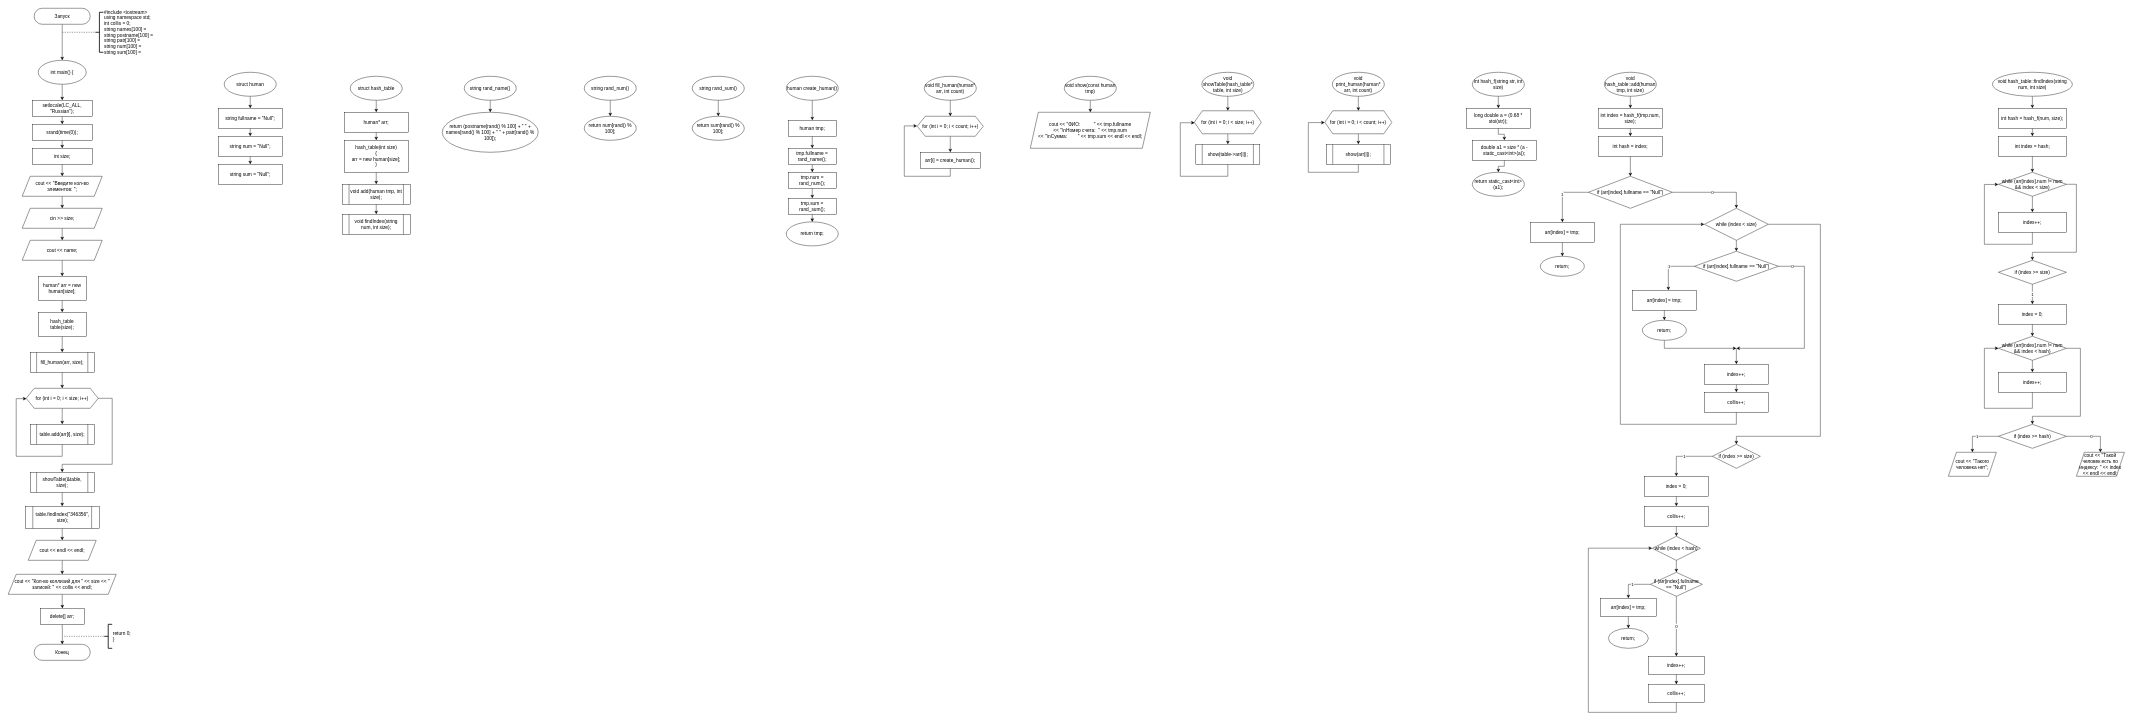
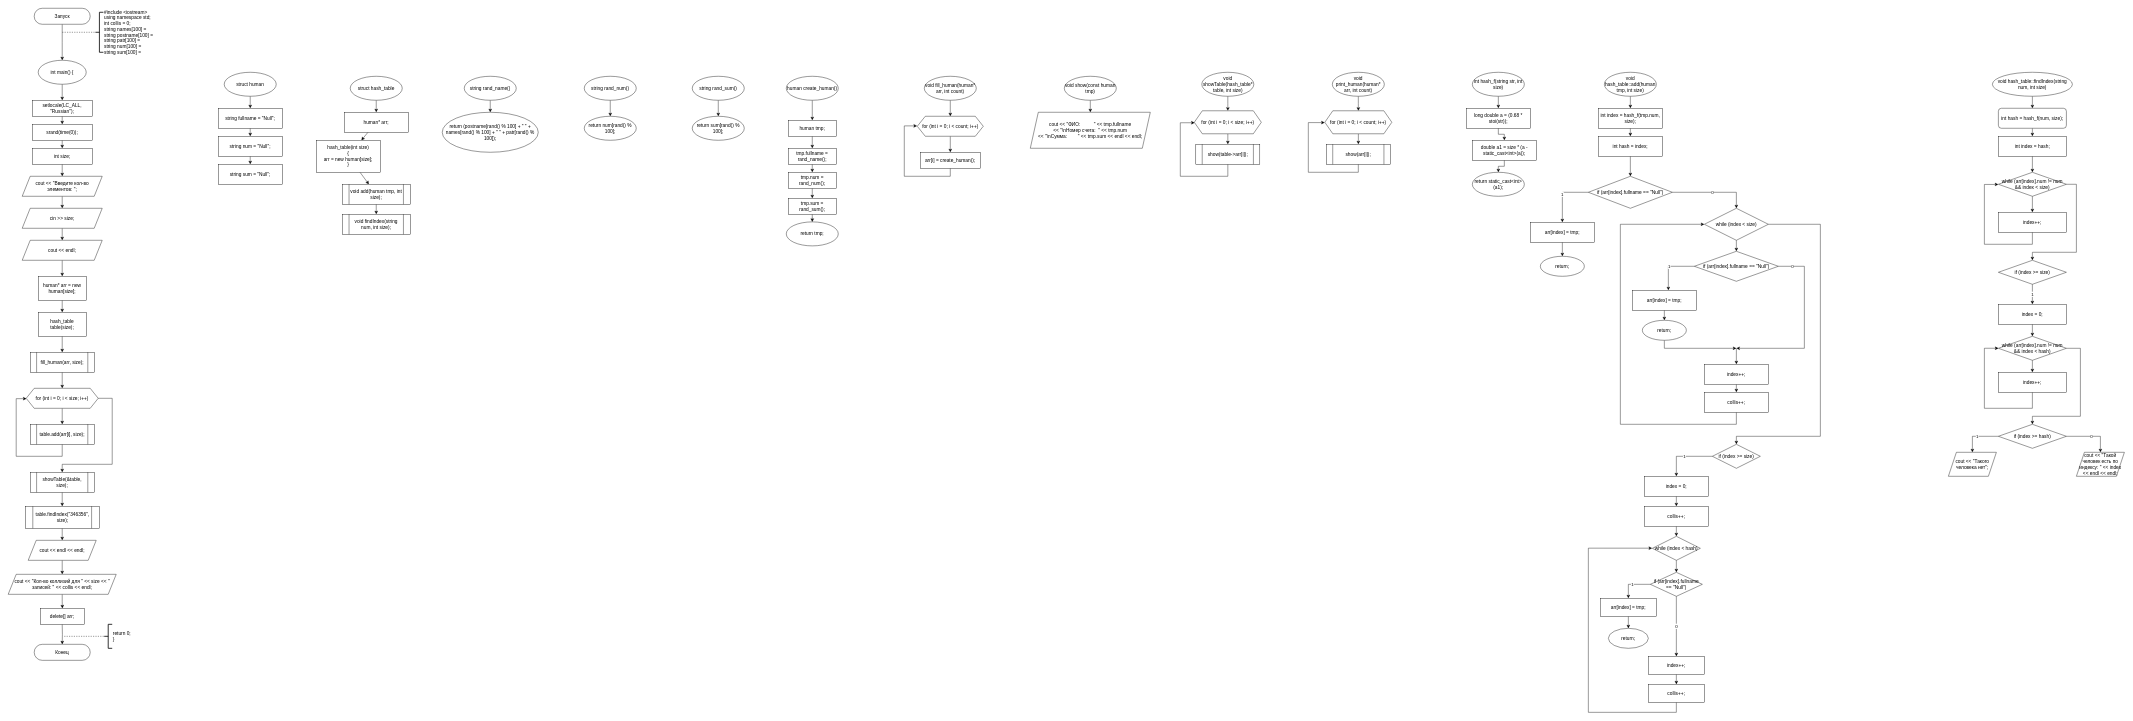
(2032, 118) -> (2032, 118)
(376, 156) -> (348, 156)
(62, 250) -> (62, 250)
